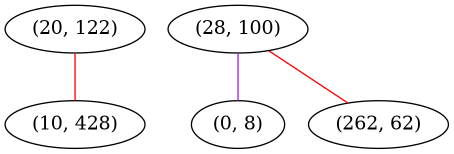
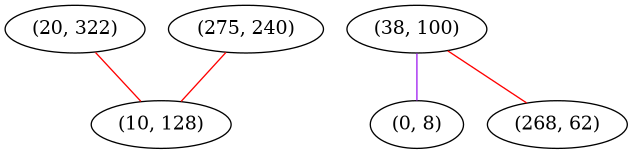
(75, 29) -> (75, 29)
(238, 29) -> (417, 29)
none -> (246, 29)
(75, 125) -> (161, 125)
(378, 125) -> (557, 125)
